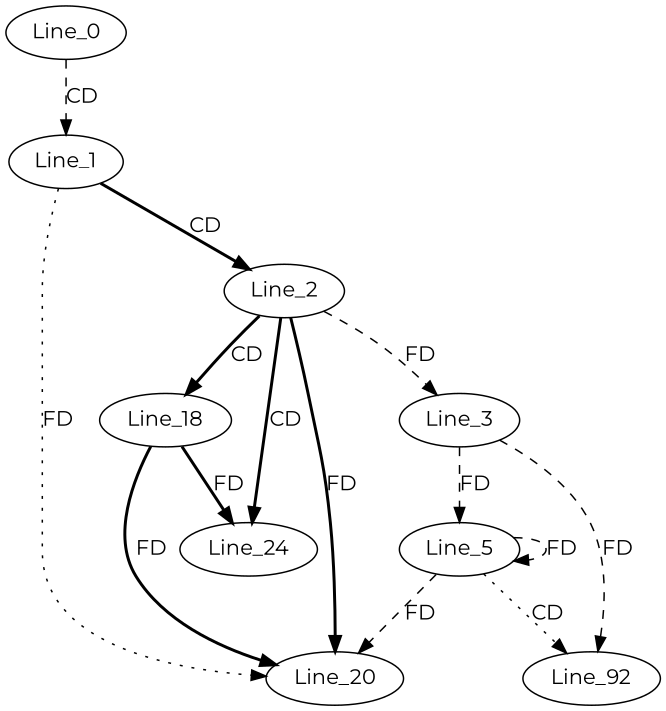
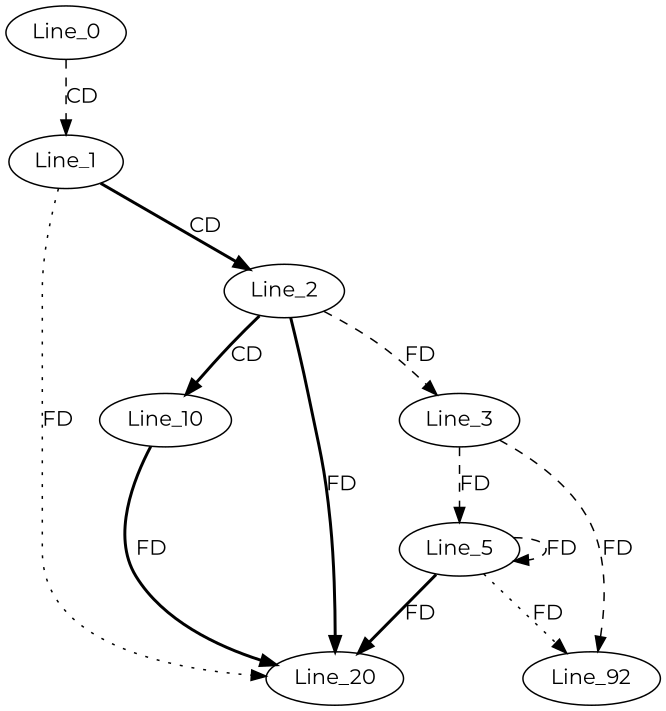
(166, 420) -> (166, 420)
(249, 549) -> none
(403, 608) -> (403, 608)
(548, 614) -> (548, 614)
